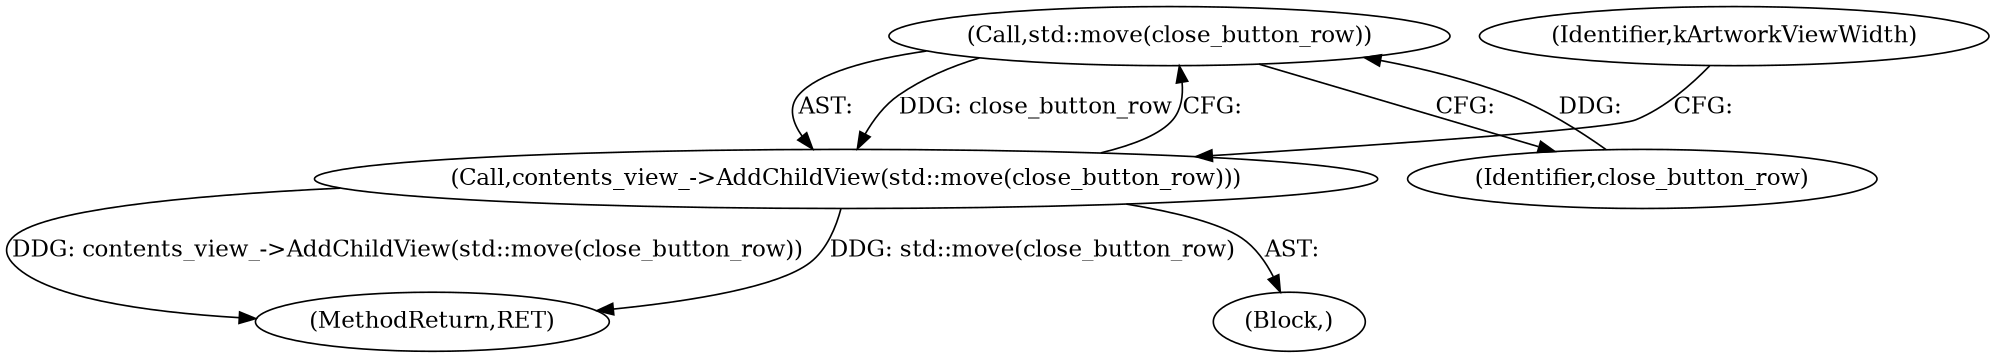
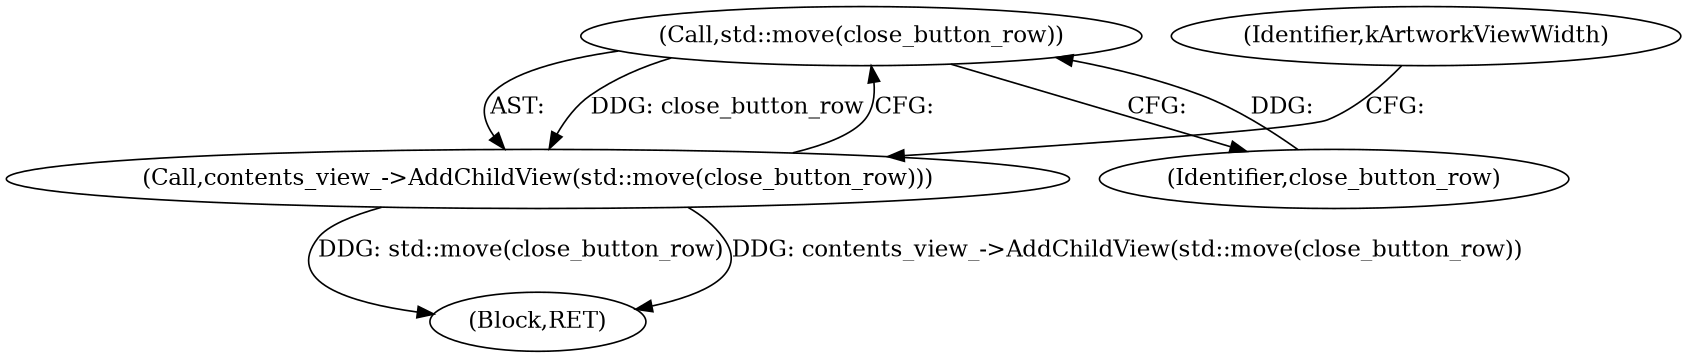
(432, 322) -> (538, 322)
(1289, 322) -> none
